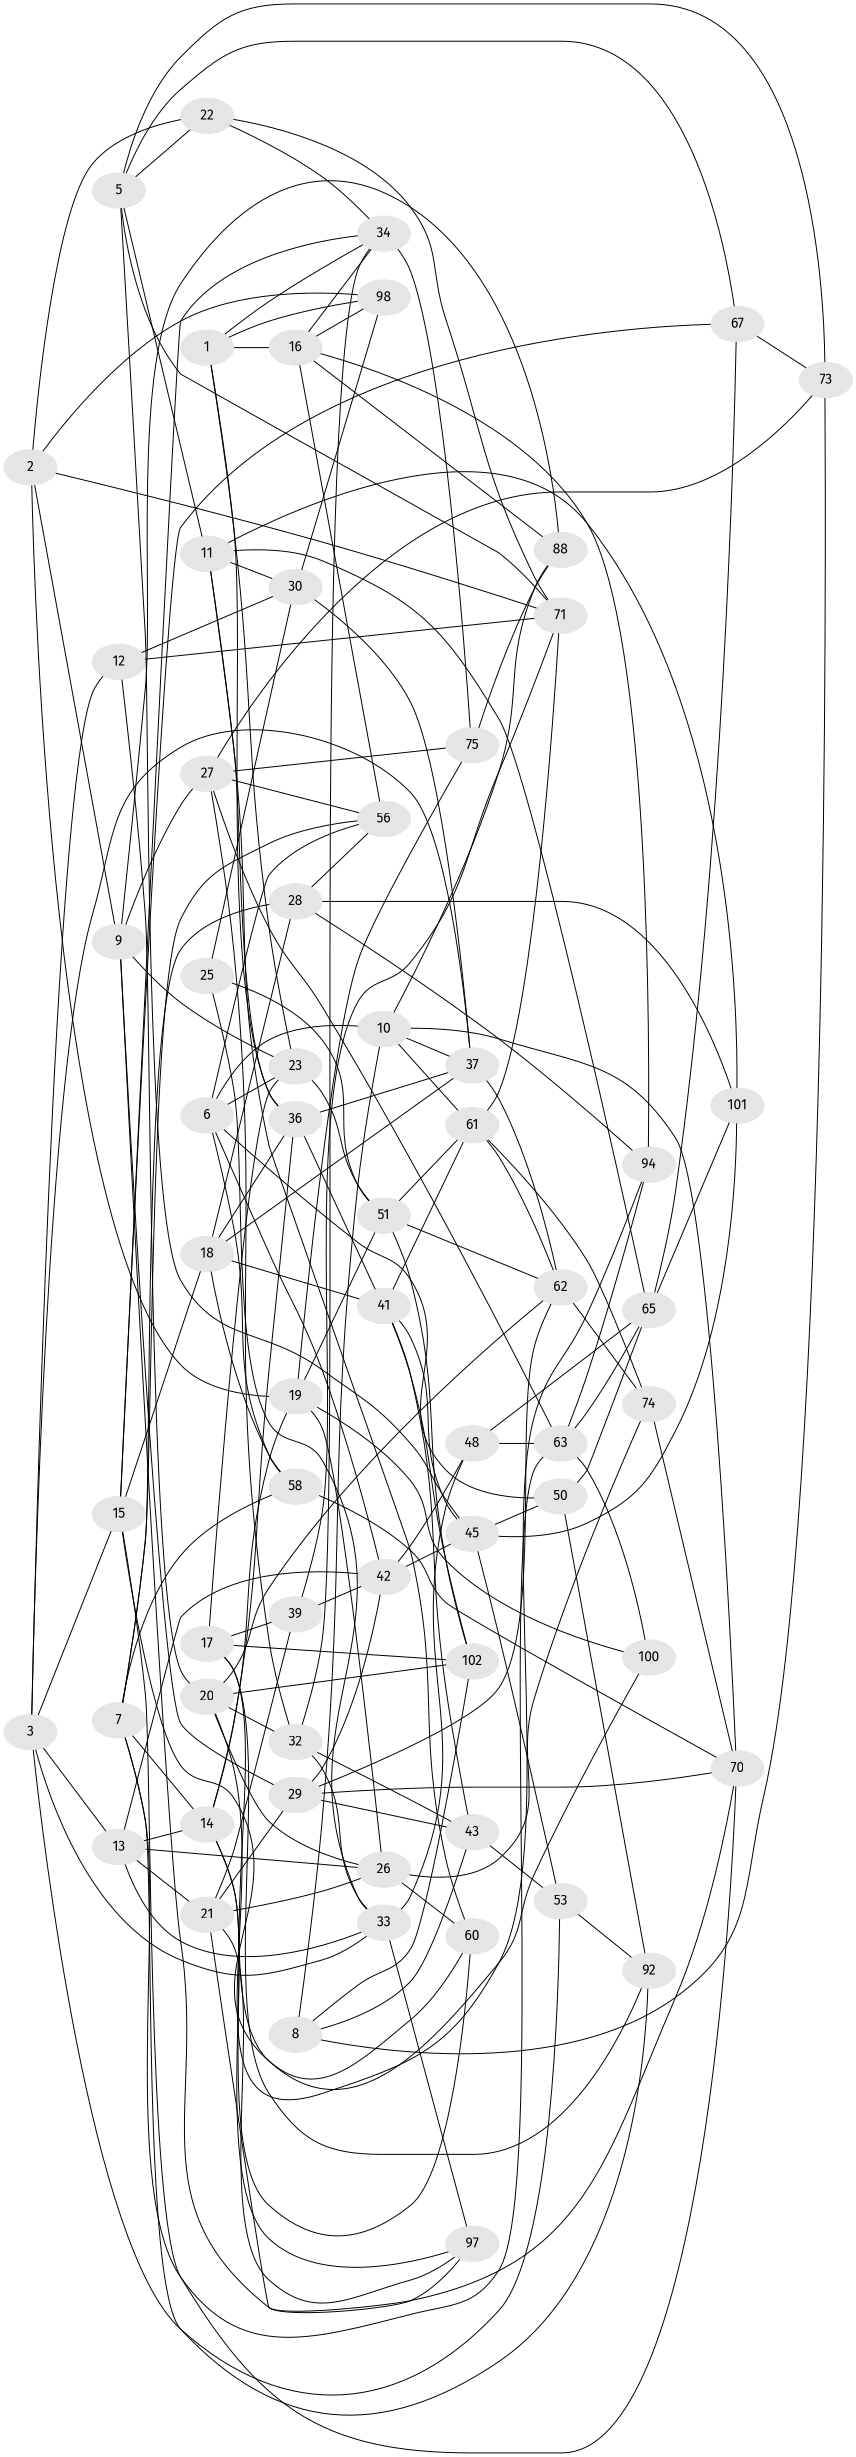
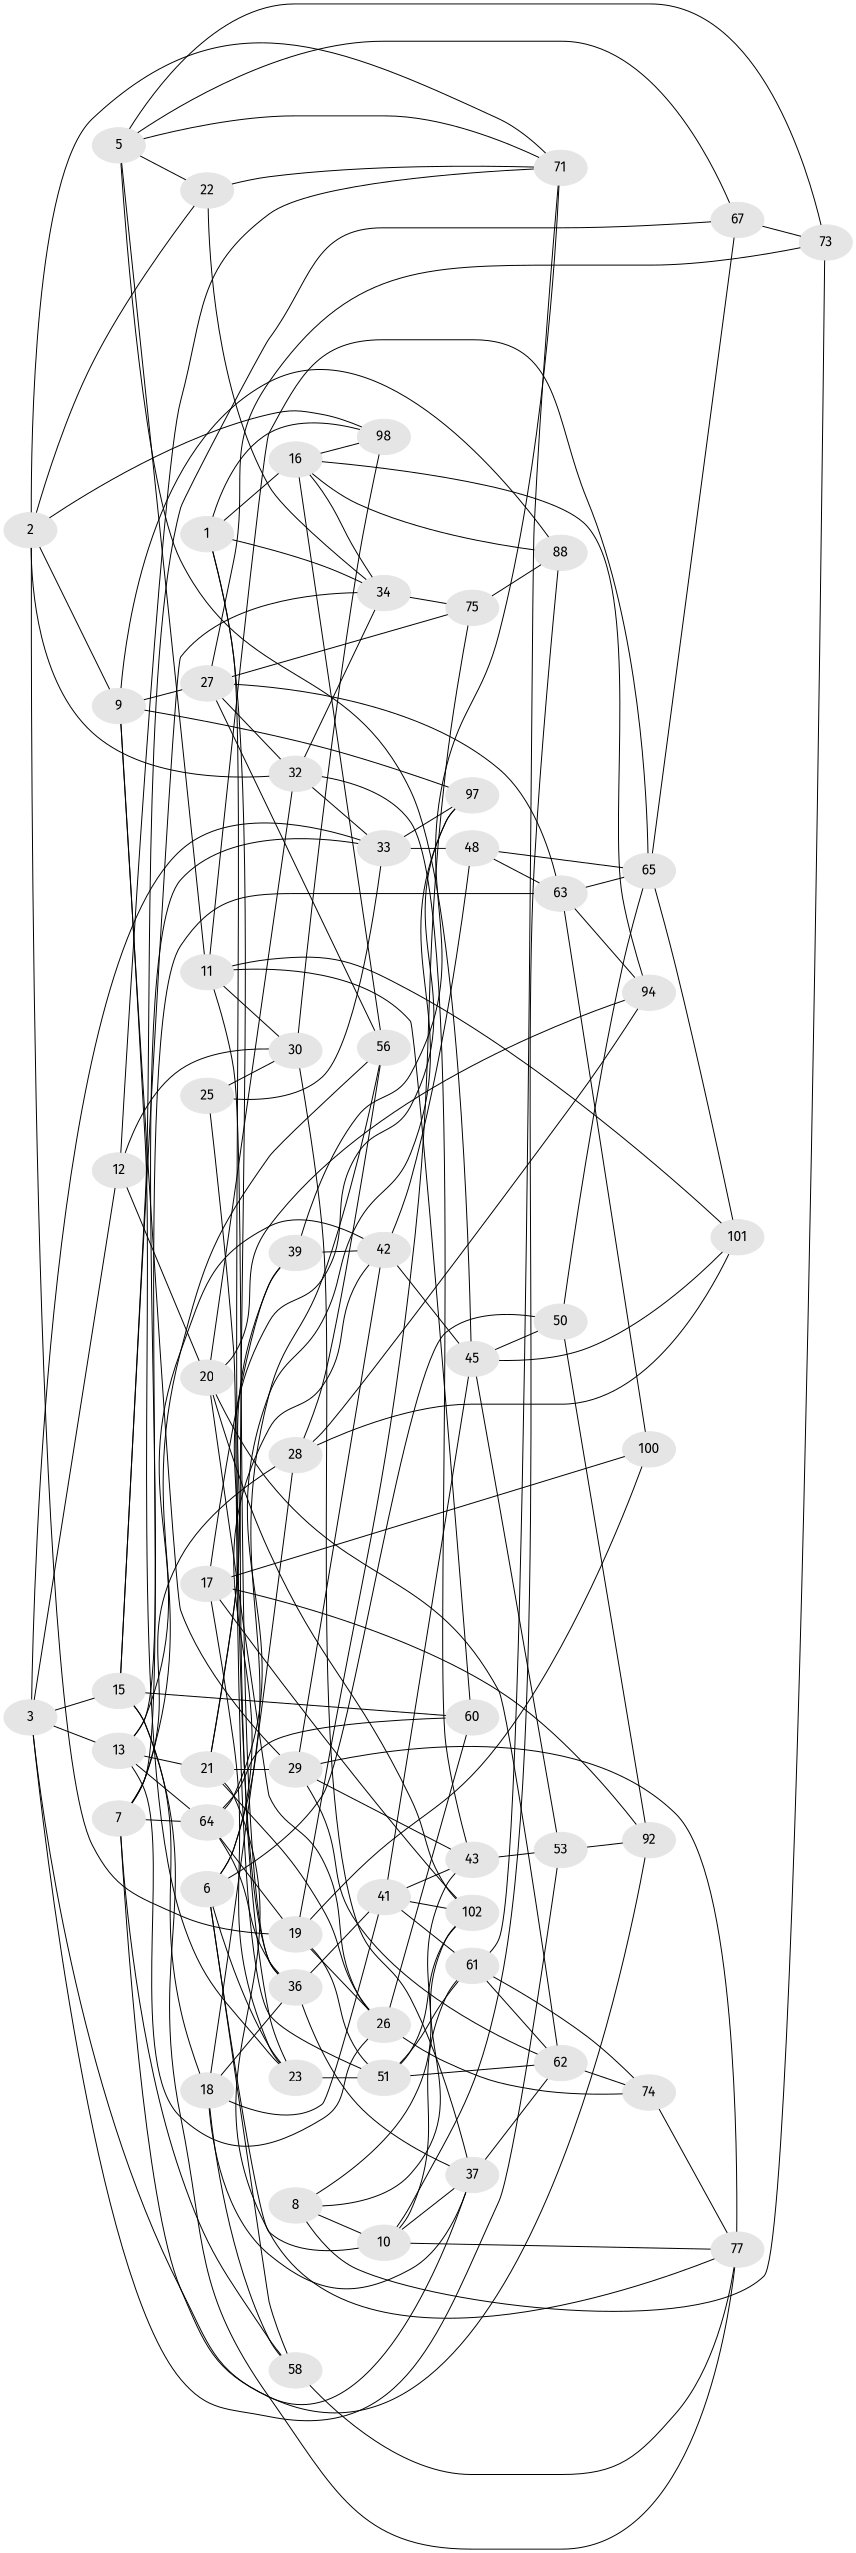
none -> (88, 728)
(737, 1768) -> (737, 2250)
(207, 1824) -> (207, 1822)
